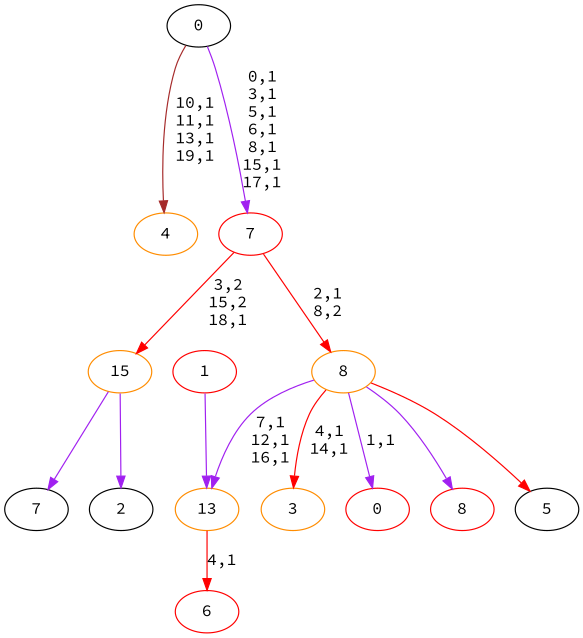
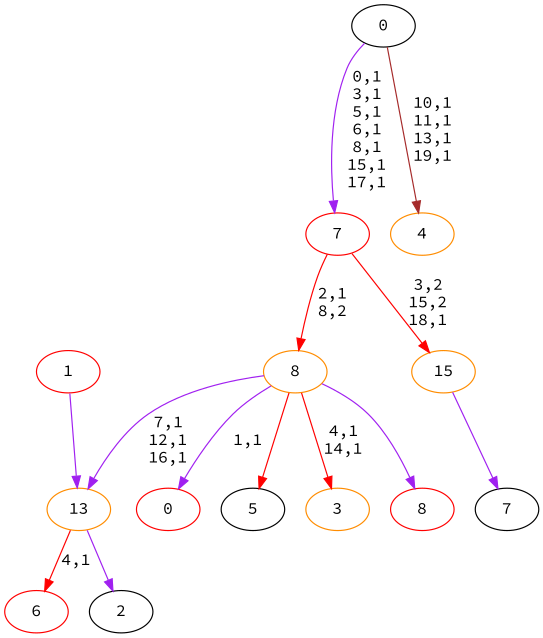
(121, 435) -> (98, 555)
